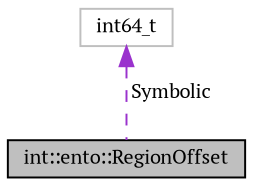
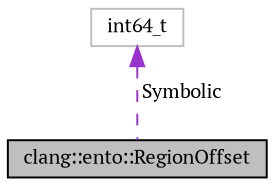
(126, 159) -> (137, 159)
